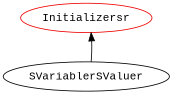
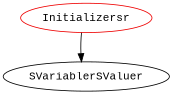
(92, 51) -> (81, 43)
